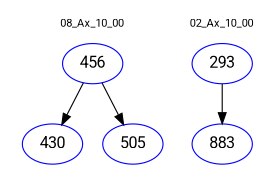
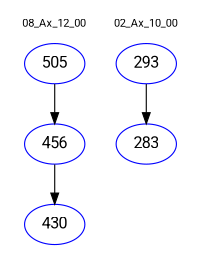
(93, 24) -> (55, 24)
(110, 99) -> (55, 98)
(222, 144) -> (146, 144)
